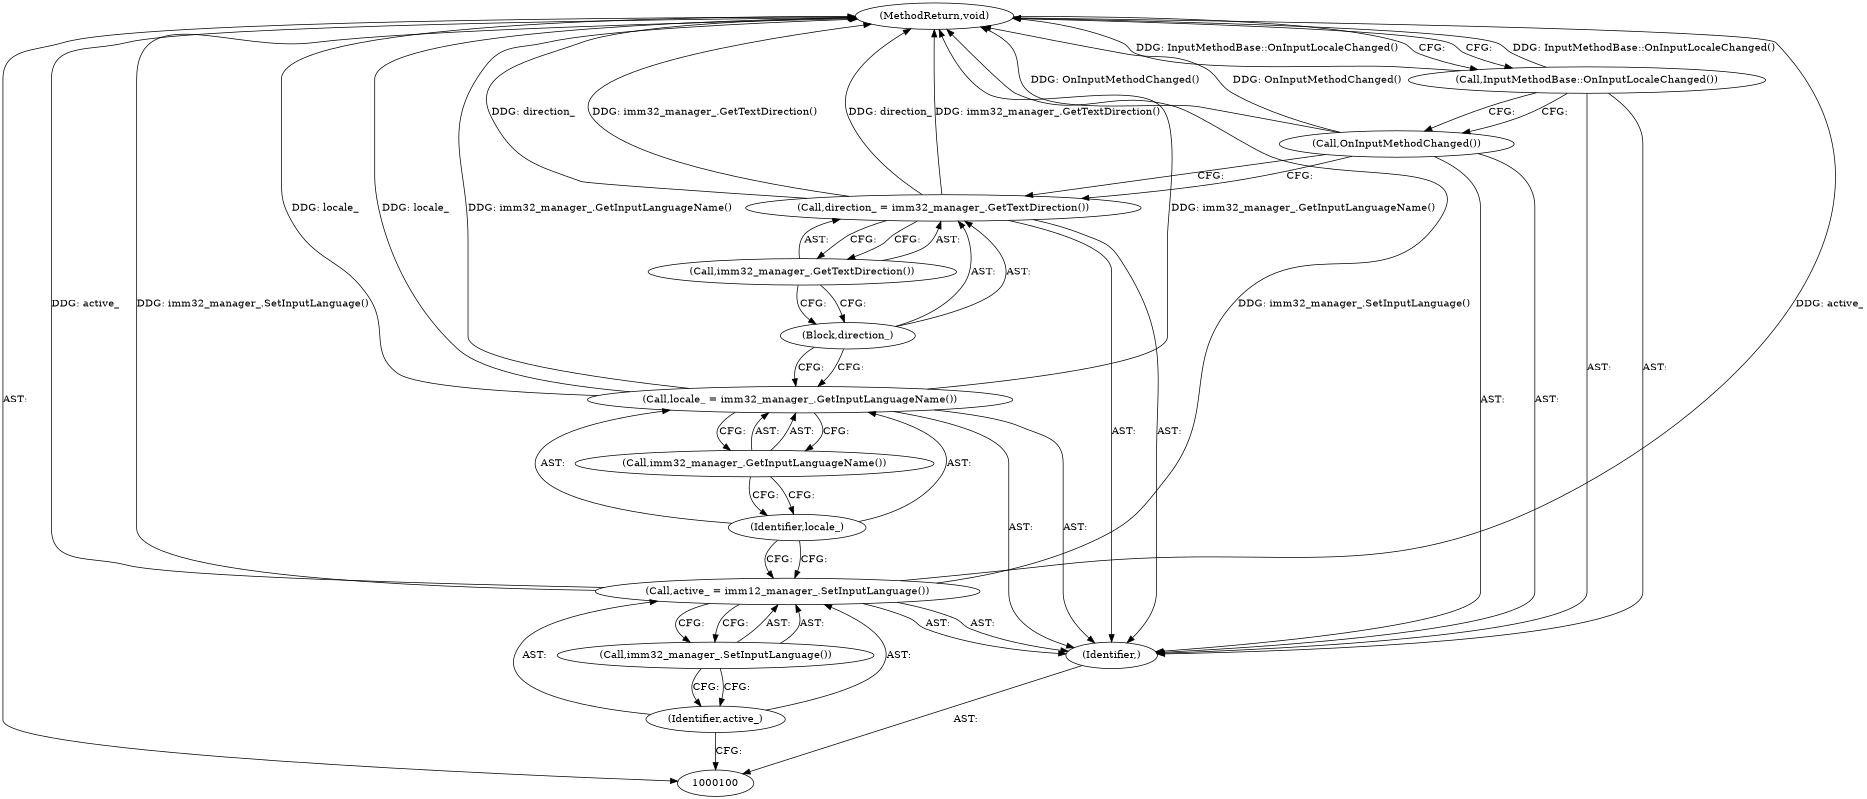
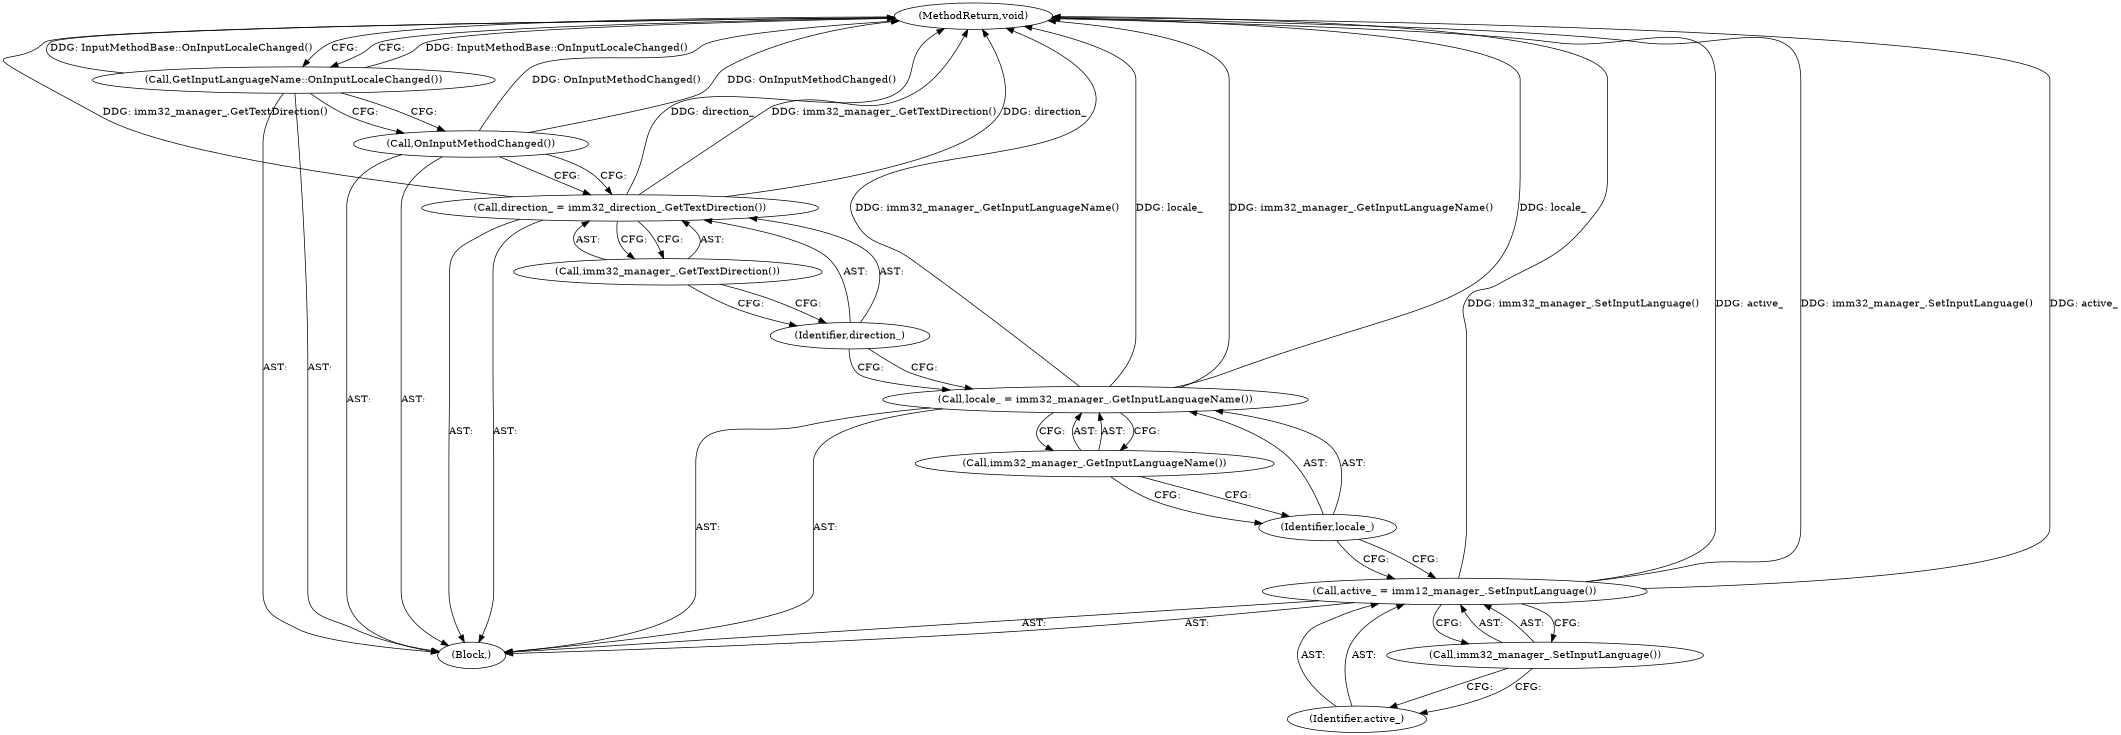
(1587, 80) -> (294, 80)
(943, 208) -> (620, 208)
(848, 336) -> (850, 336)
(1112, 655) -> (472, 655)
(716, 783) -> none
